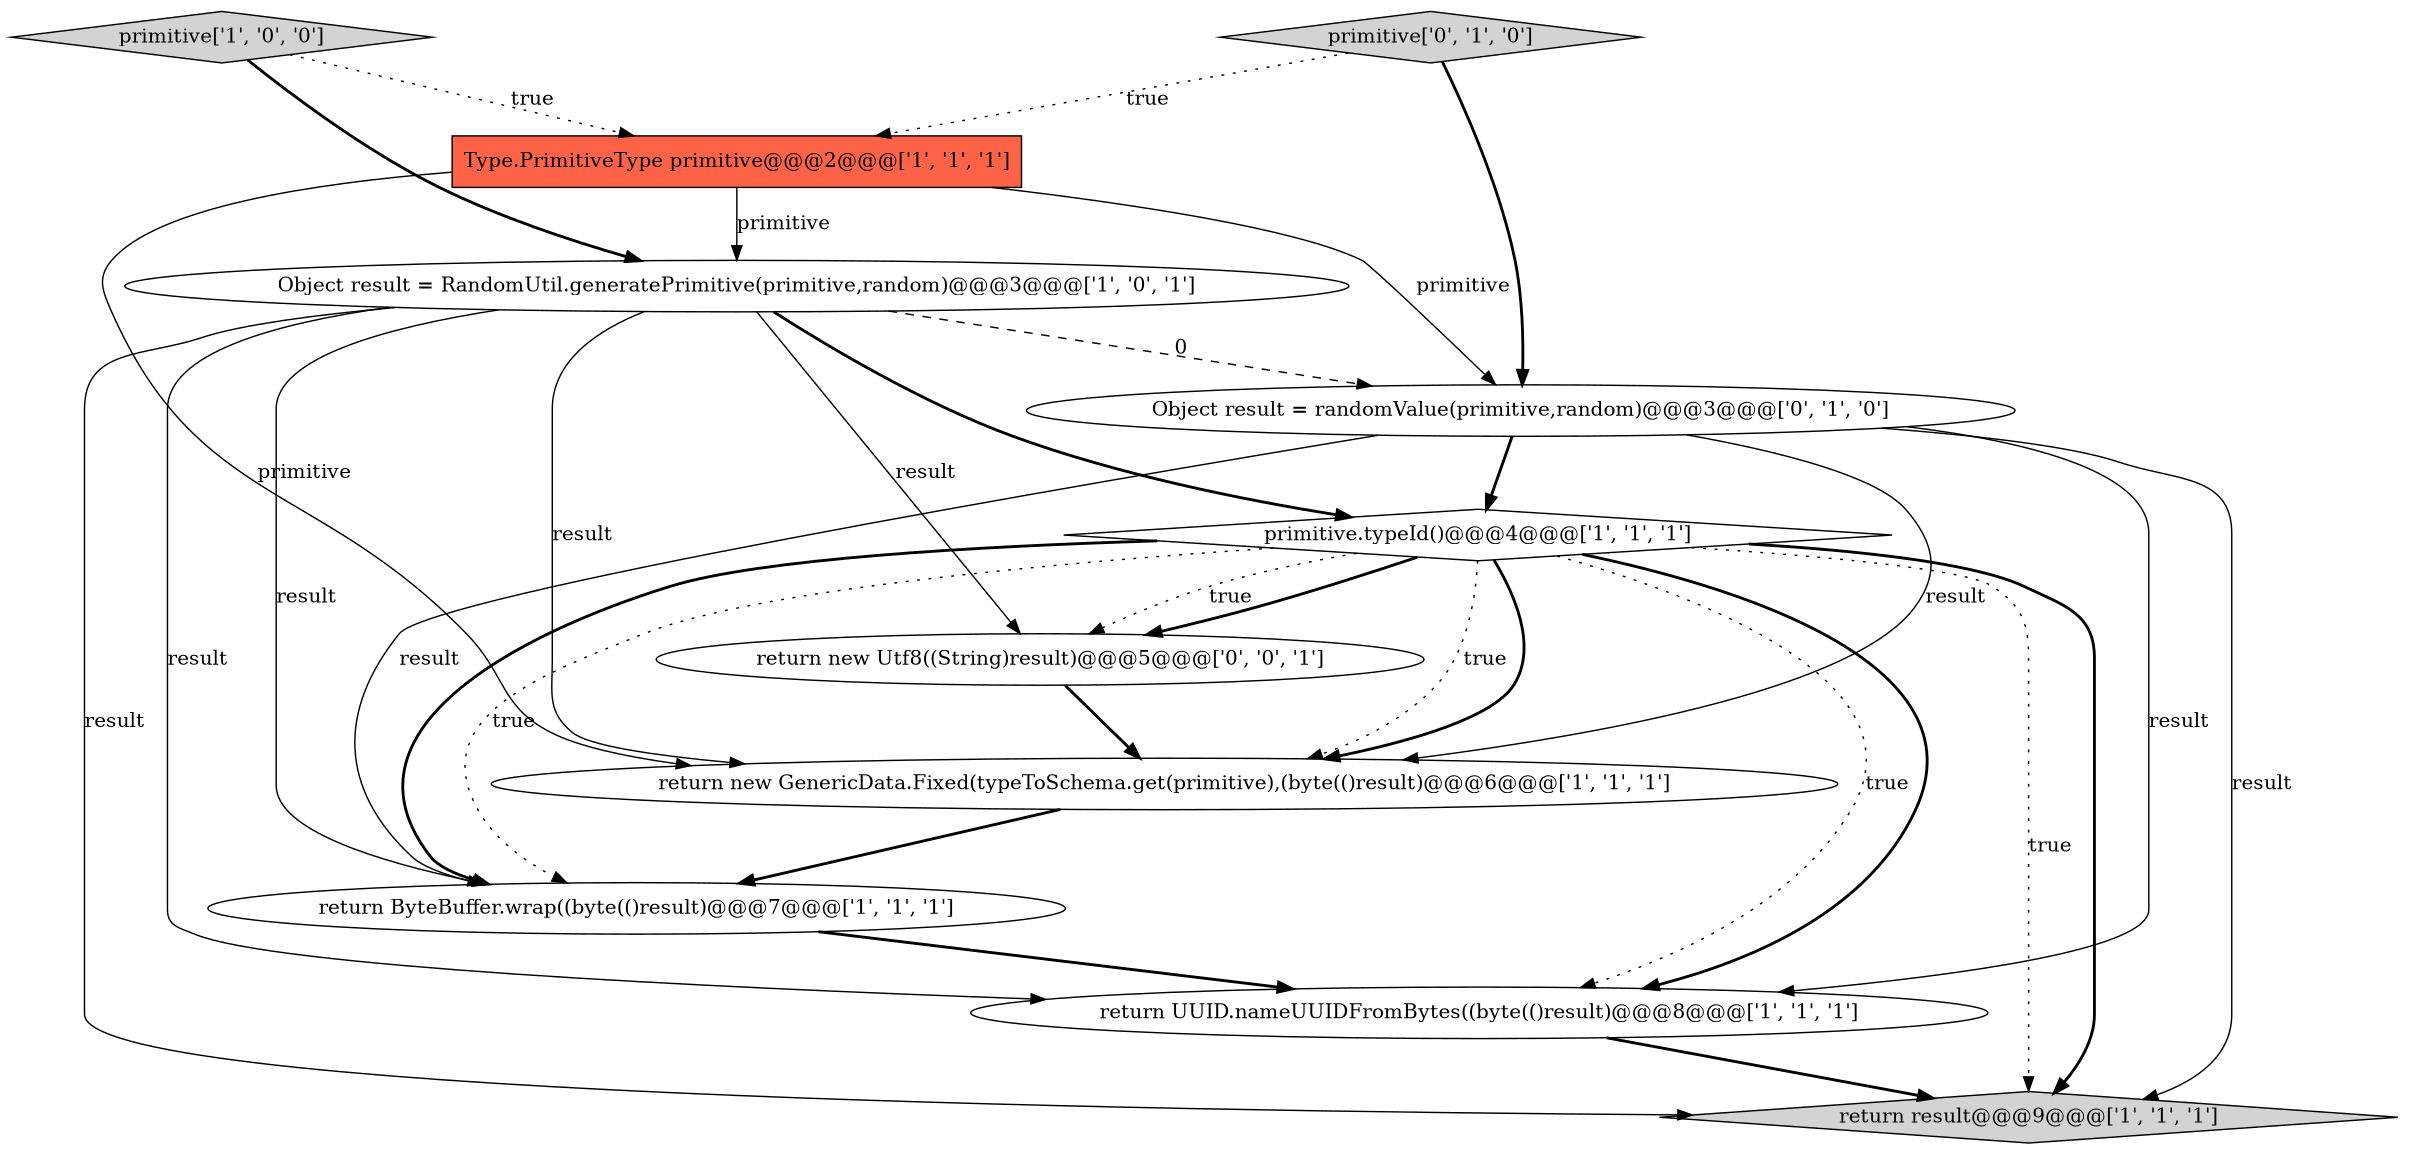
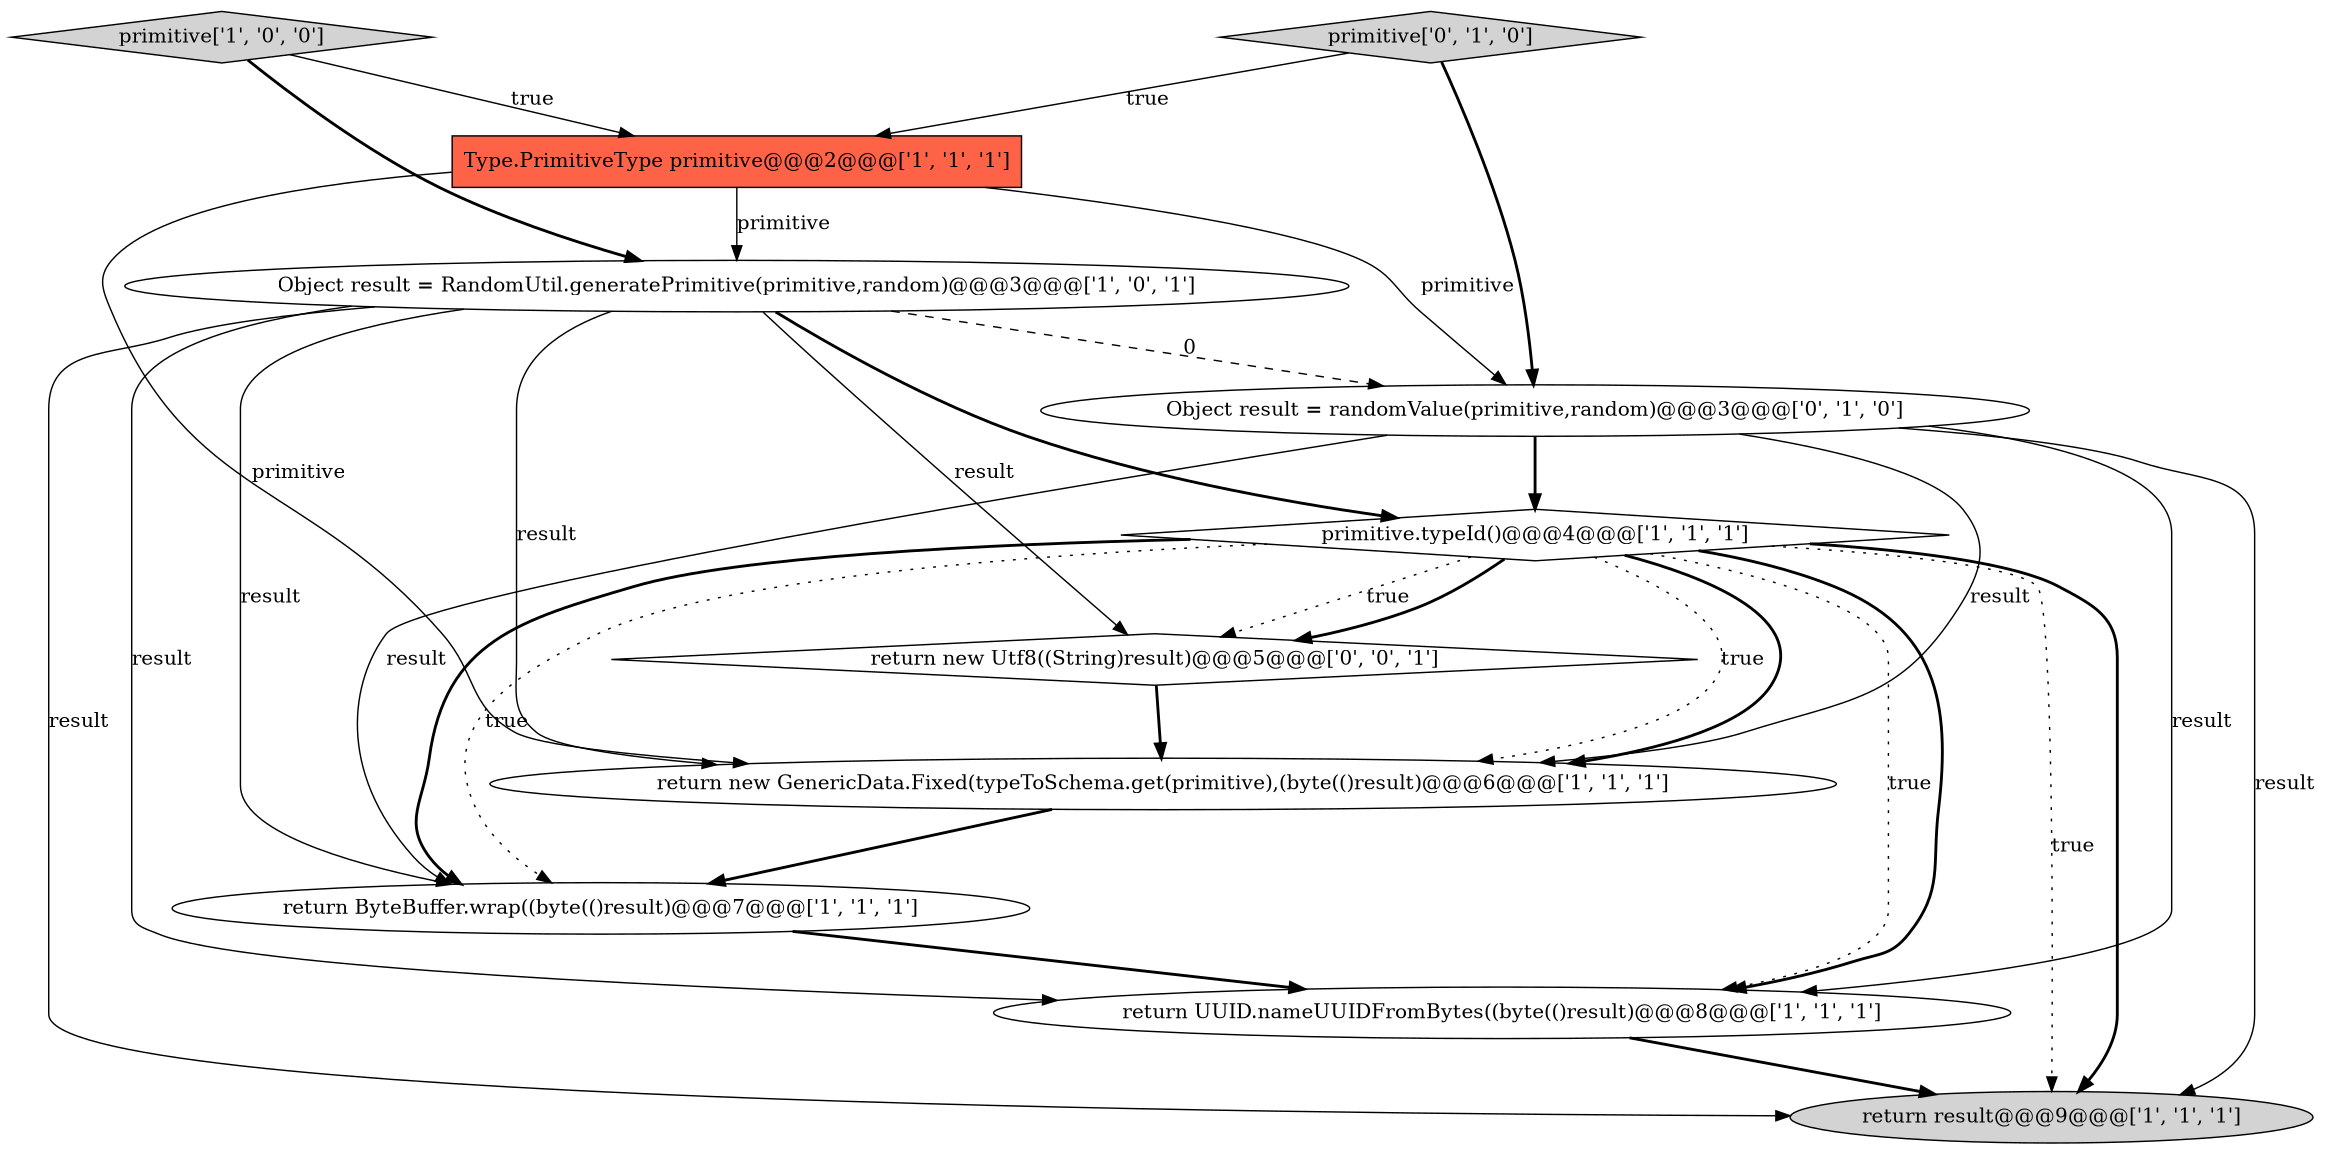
(1119, 93) -> (1119, 93)
(455, 94) -> (455, 94)
(1040, 659) -> (1155, 659)
(2029, 1117) -> (2052, 1117)
